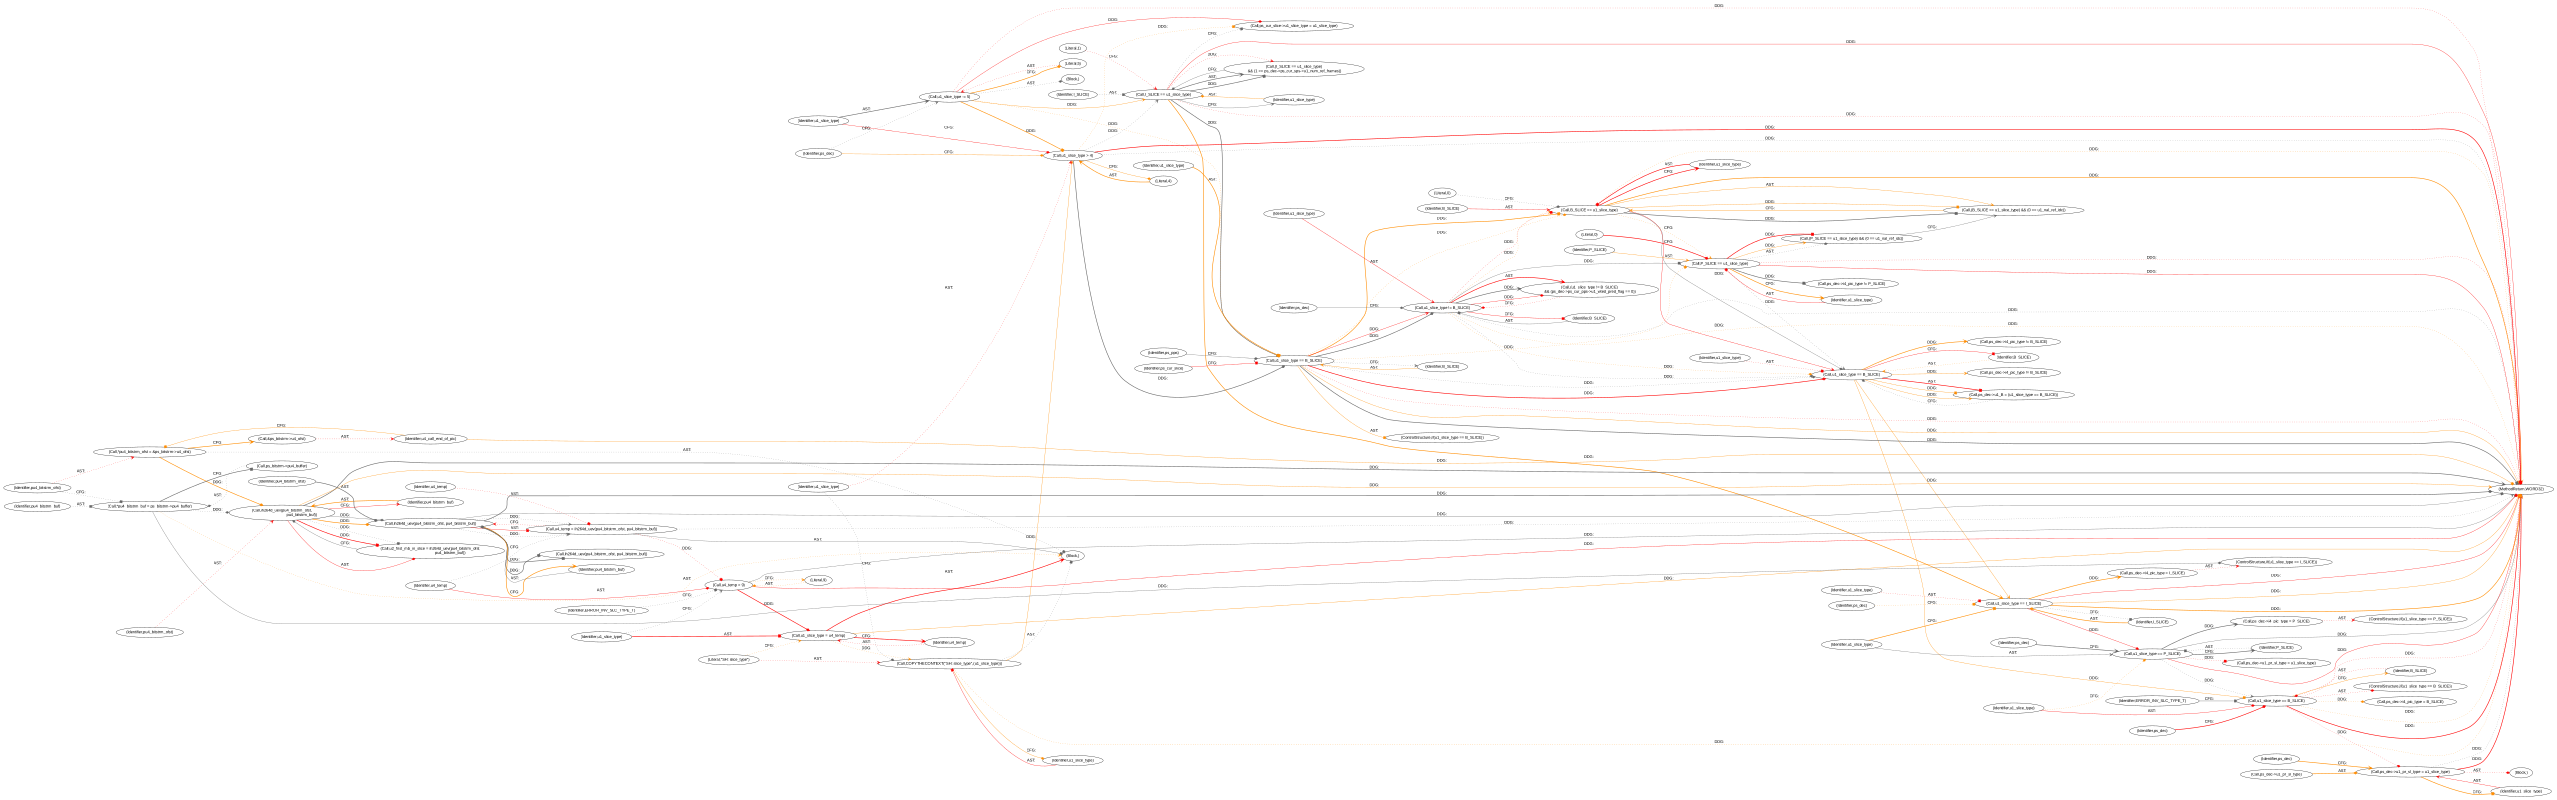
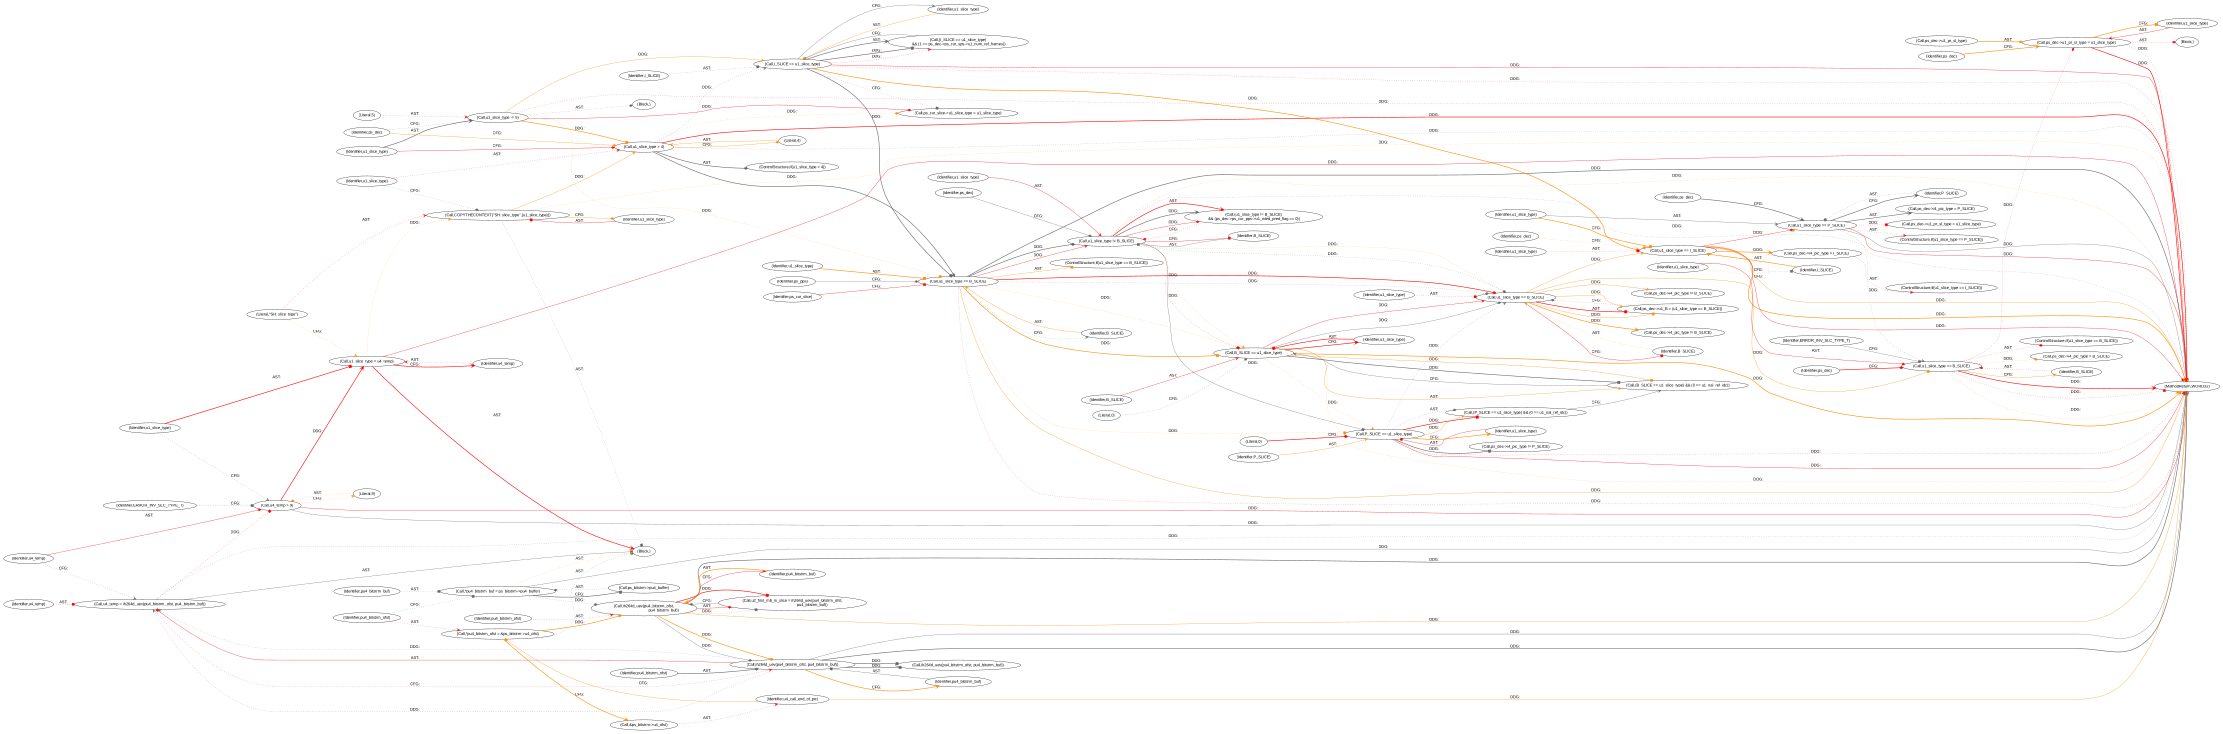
(1117, 46) -> (772, 117)
(1073, 48) -> none
(1015, 82) -> none
none -> (792, 167)
(1114, 179) -> (726, 142)
(1788, 210) -> (1450, 382)
(1669, 228) -> (1333, 402)
(1697, 579) -> (1350, 164)
(1160, 590) -> (1414, 549)
(772, 609) -> (321, 435)
(2337, 620) -> (1875, 232)
(2210, 626) -> (1874, 215)
